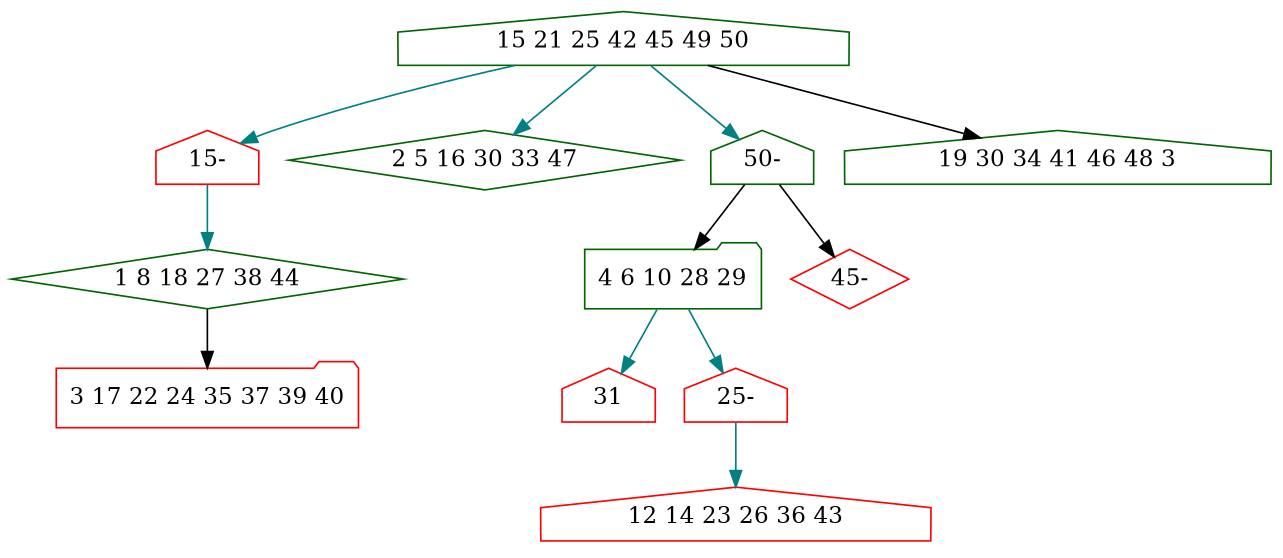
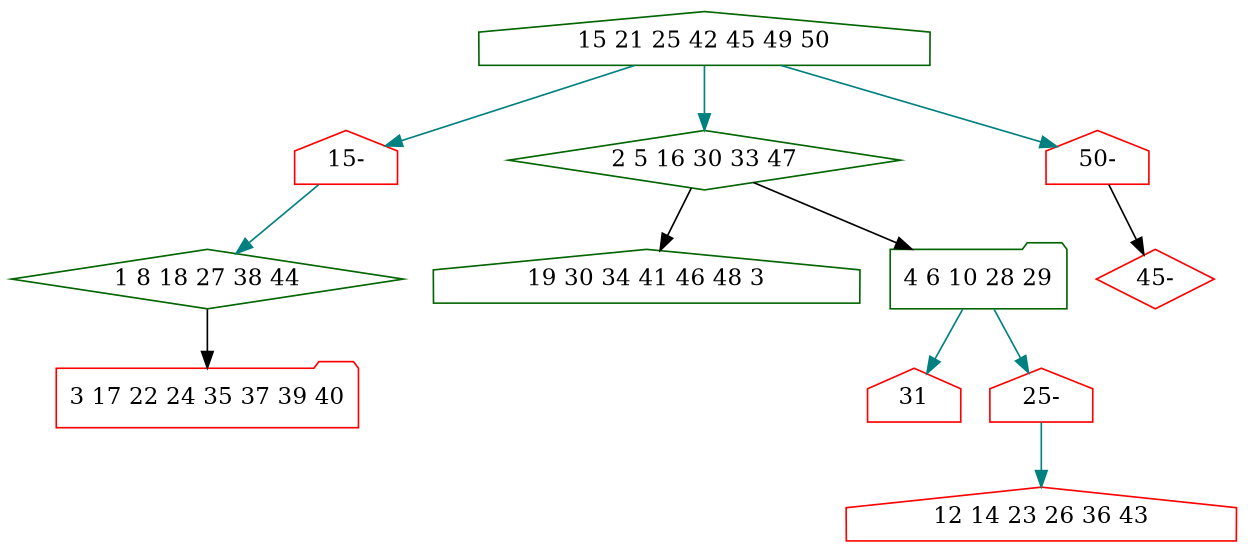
(836, 99) -> (679, 212)
(762, 160) -> (1097, 160)
(725, 210) -> (825, 213)
